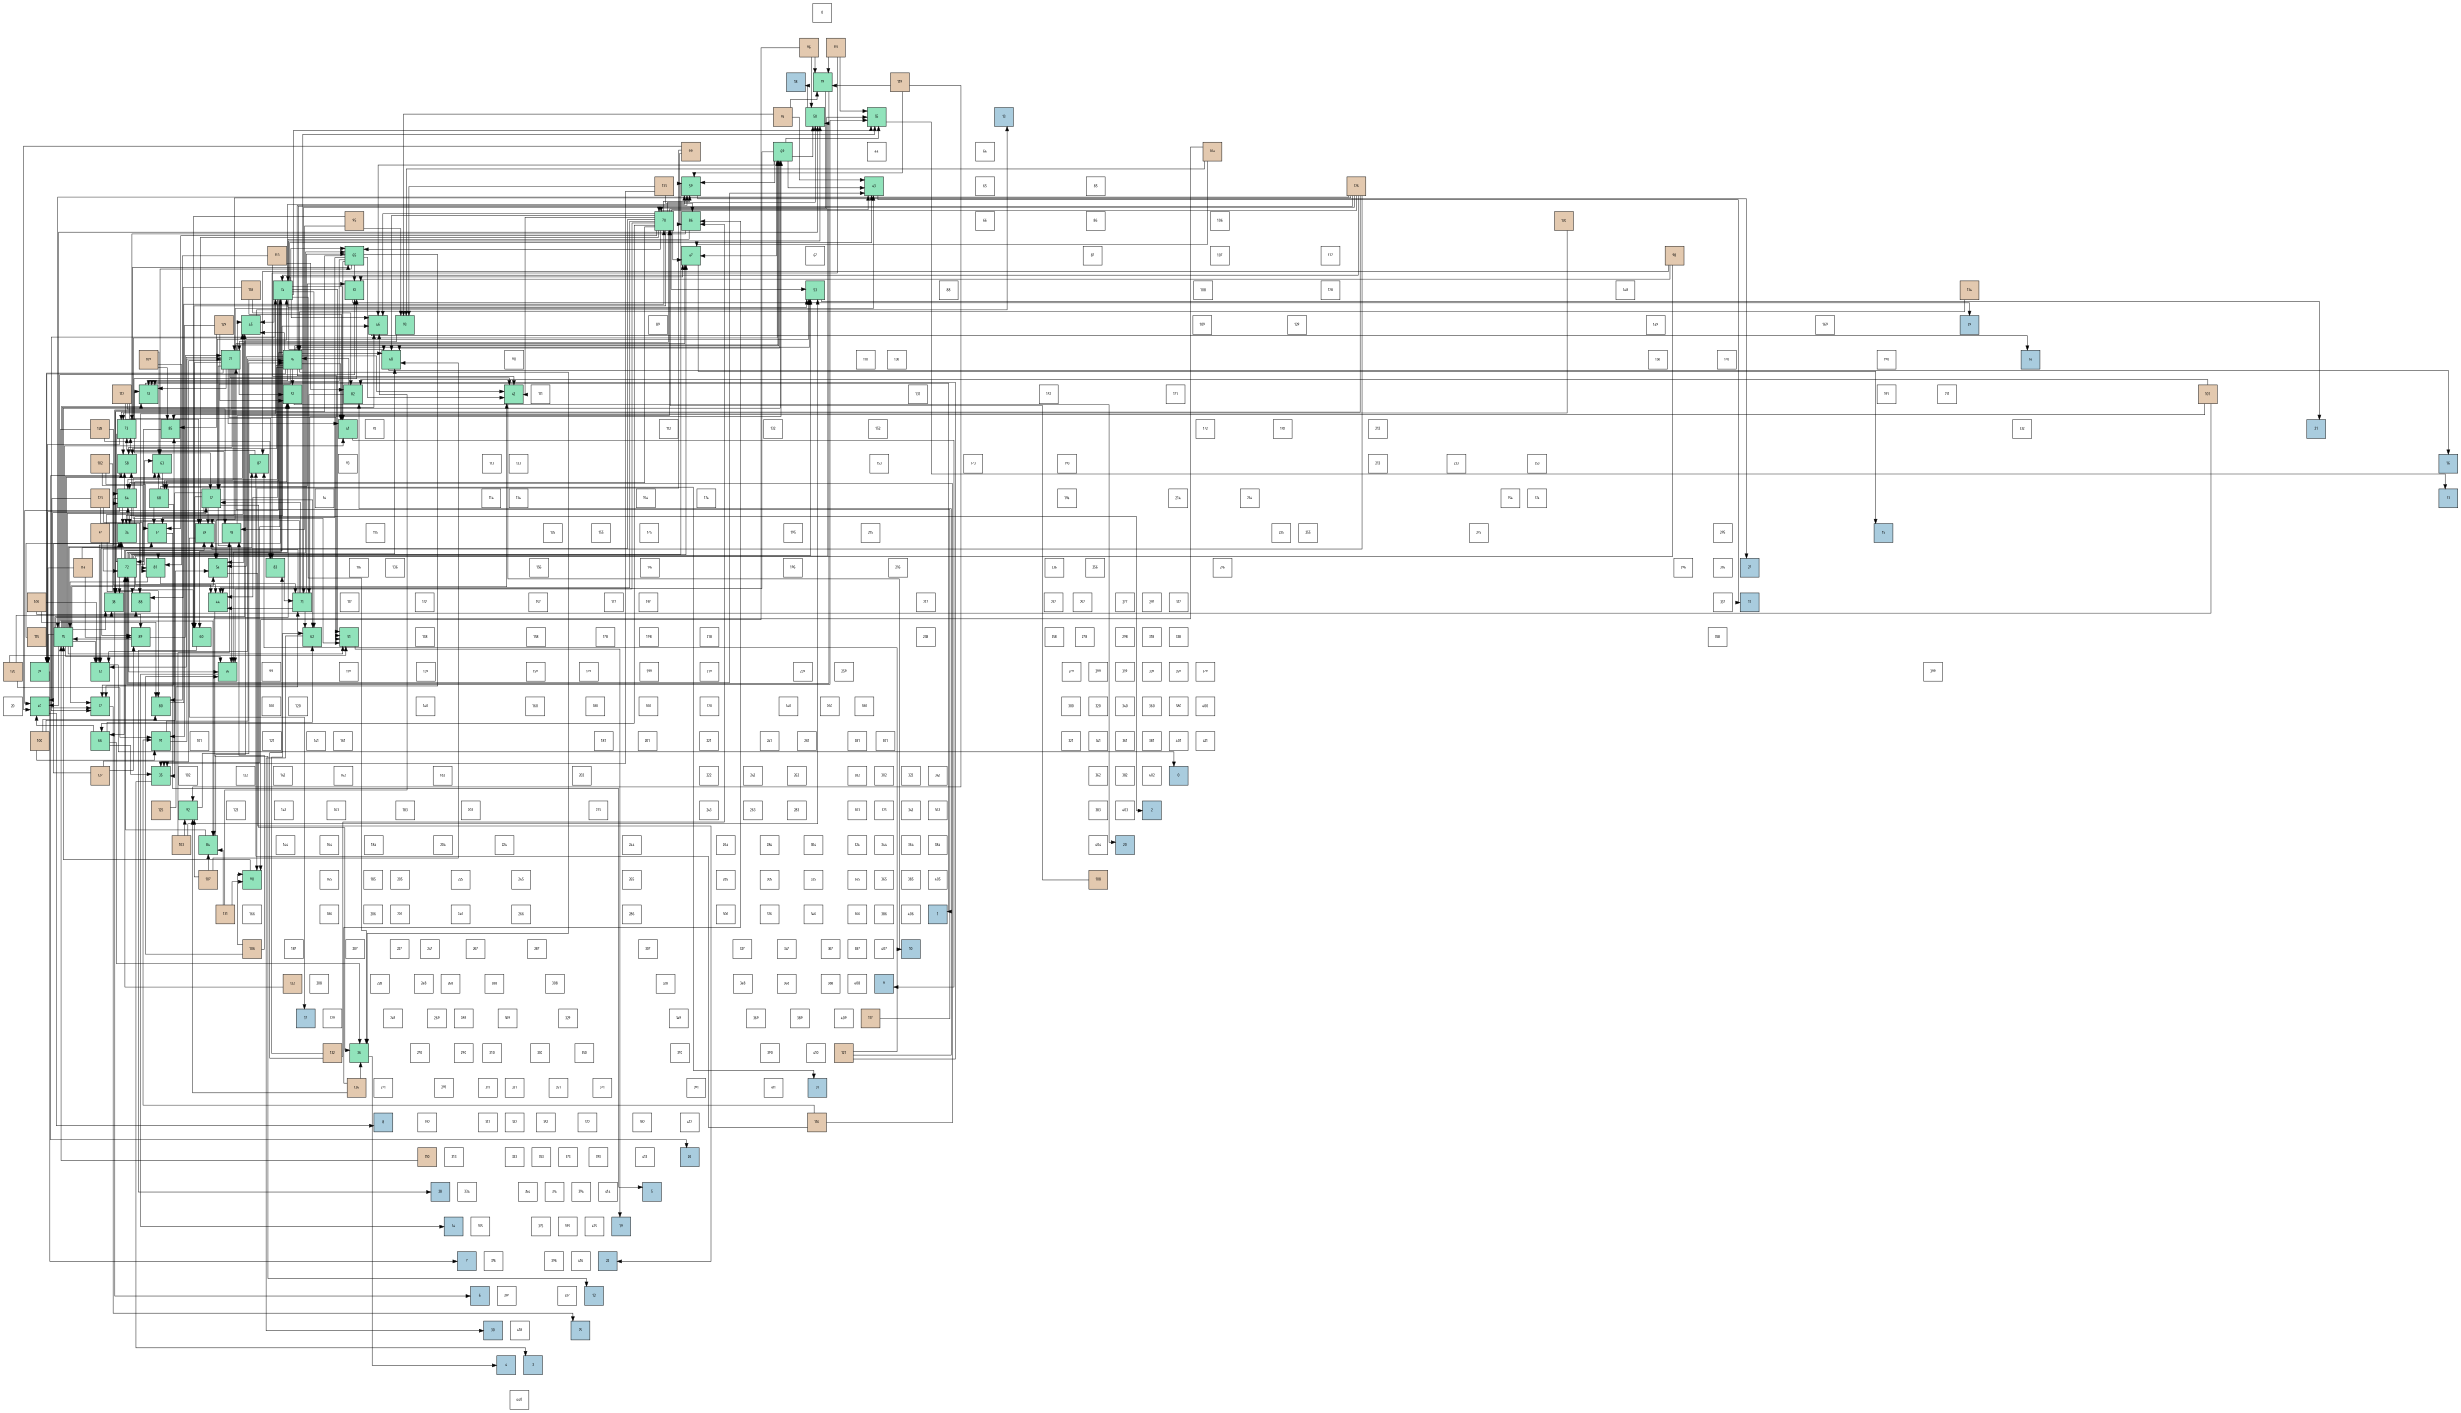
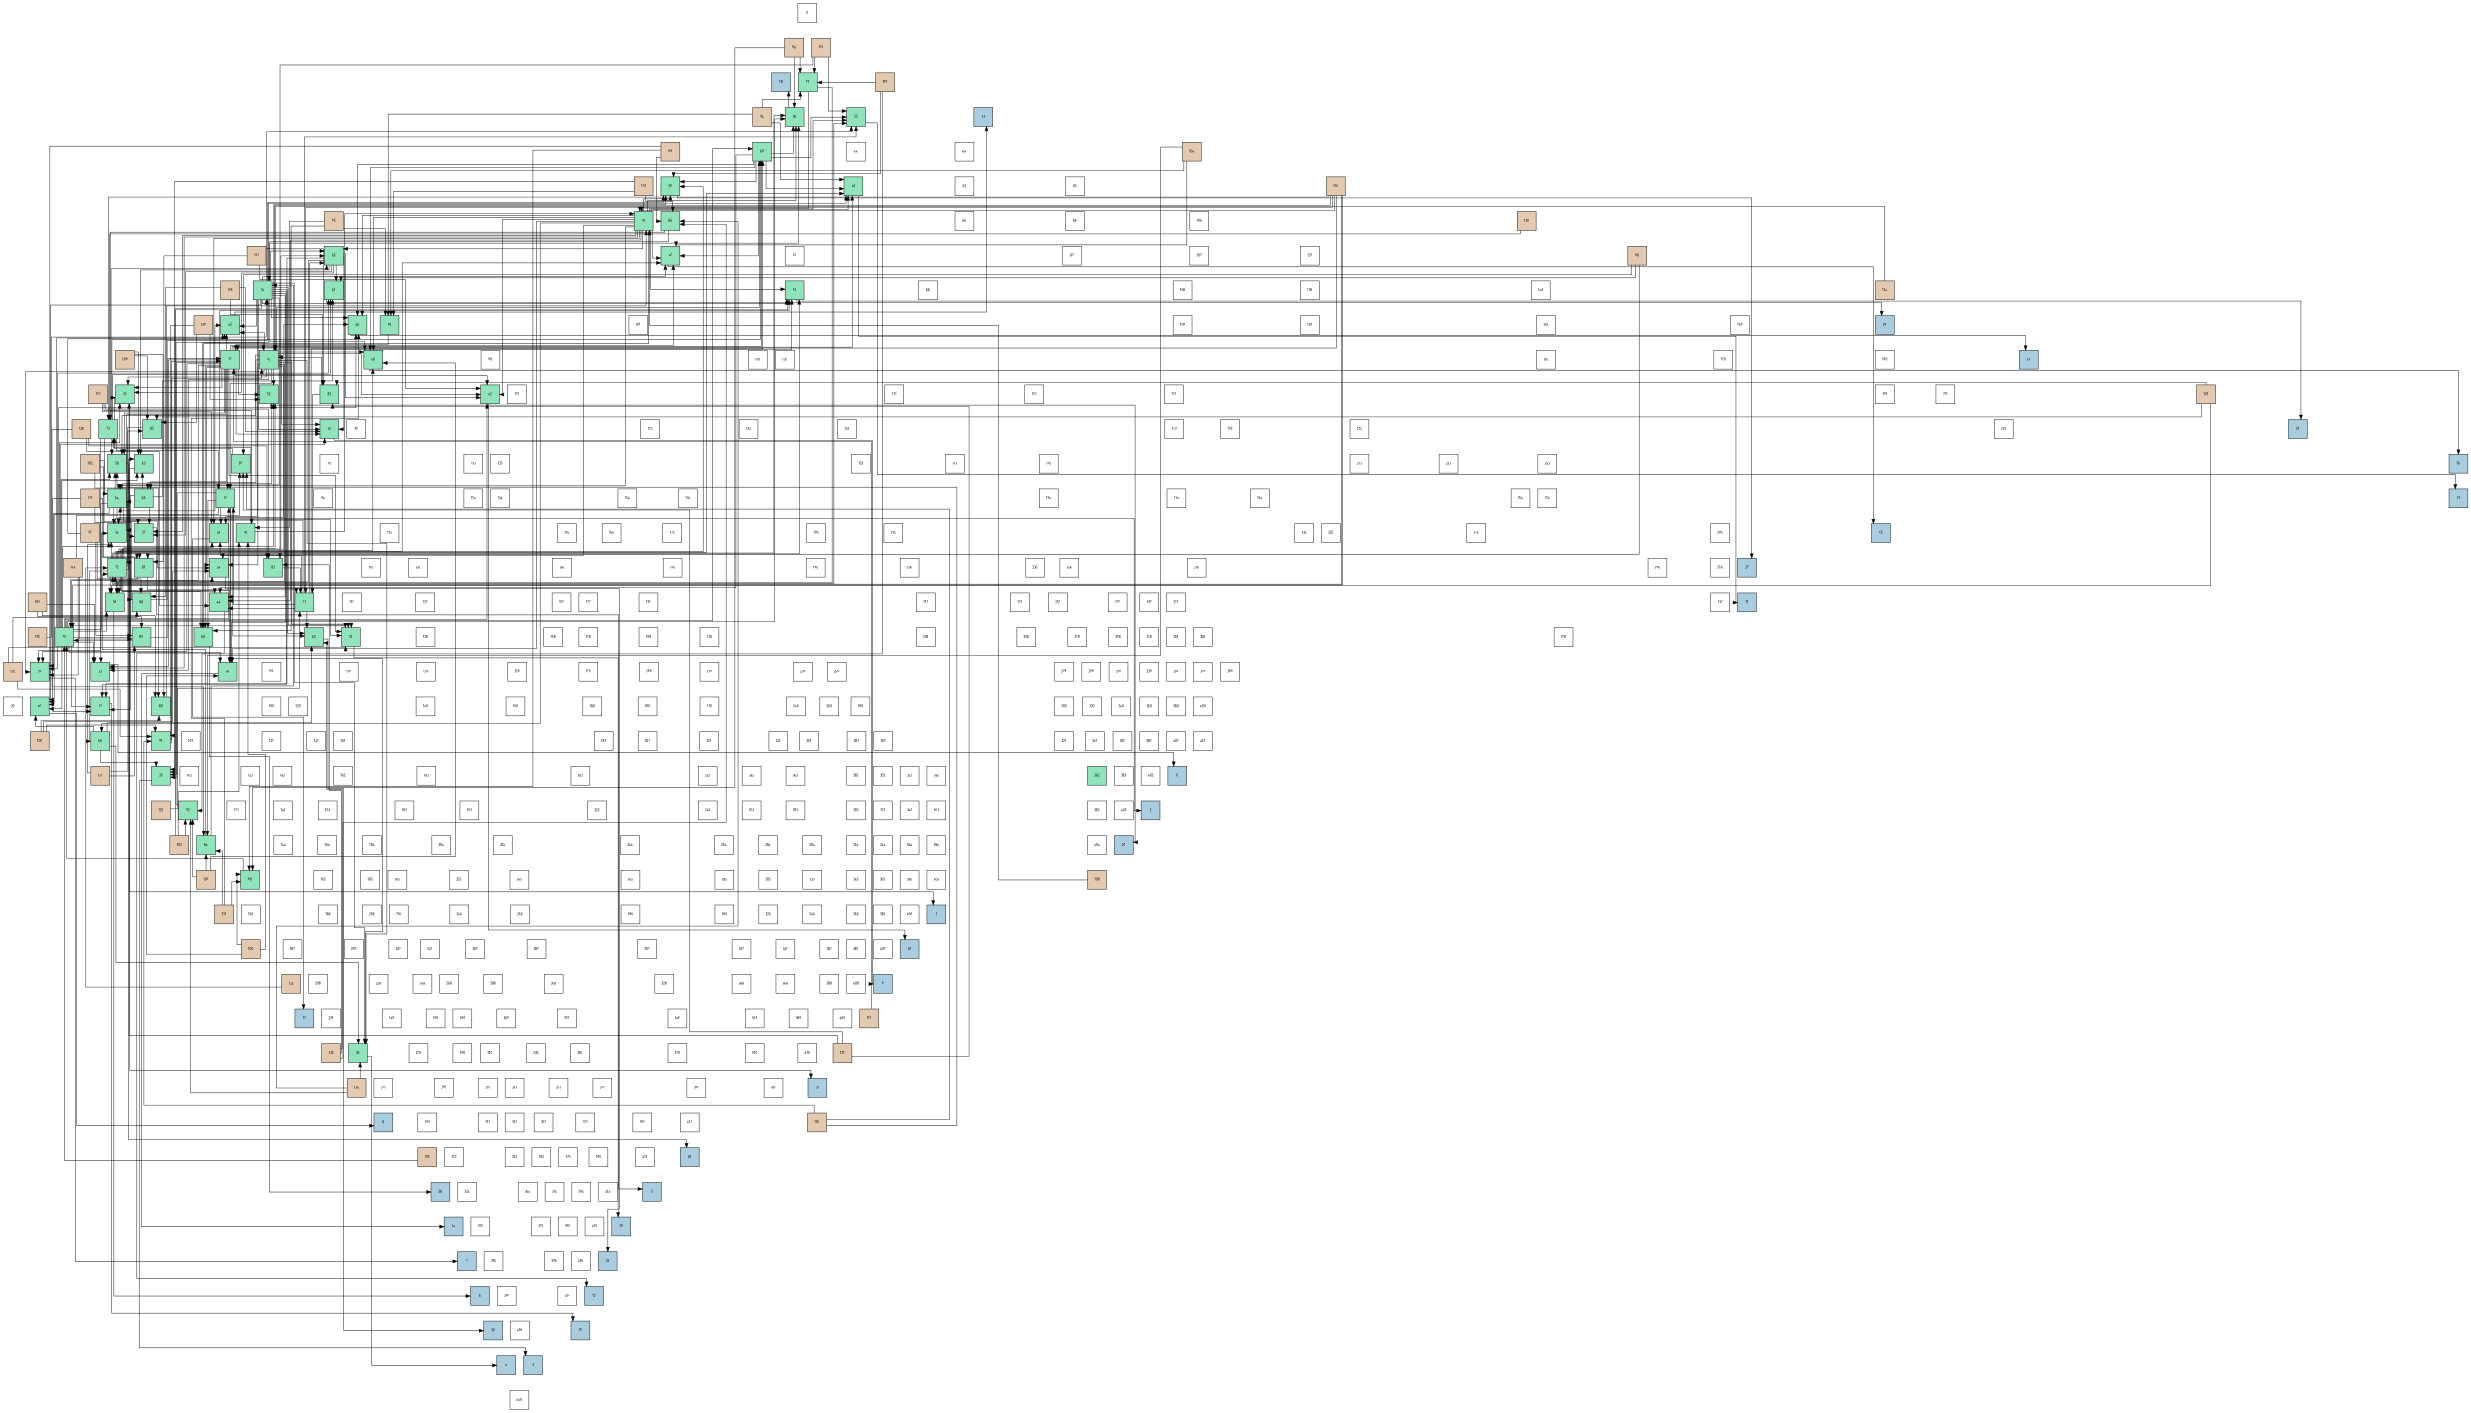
(859, 275) -> none
none -> (1564, 637)
(1098, 776) -> (1097, 776)
